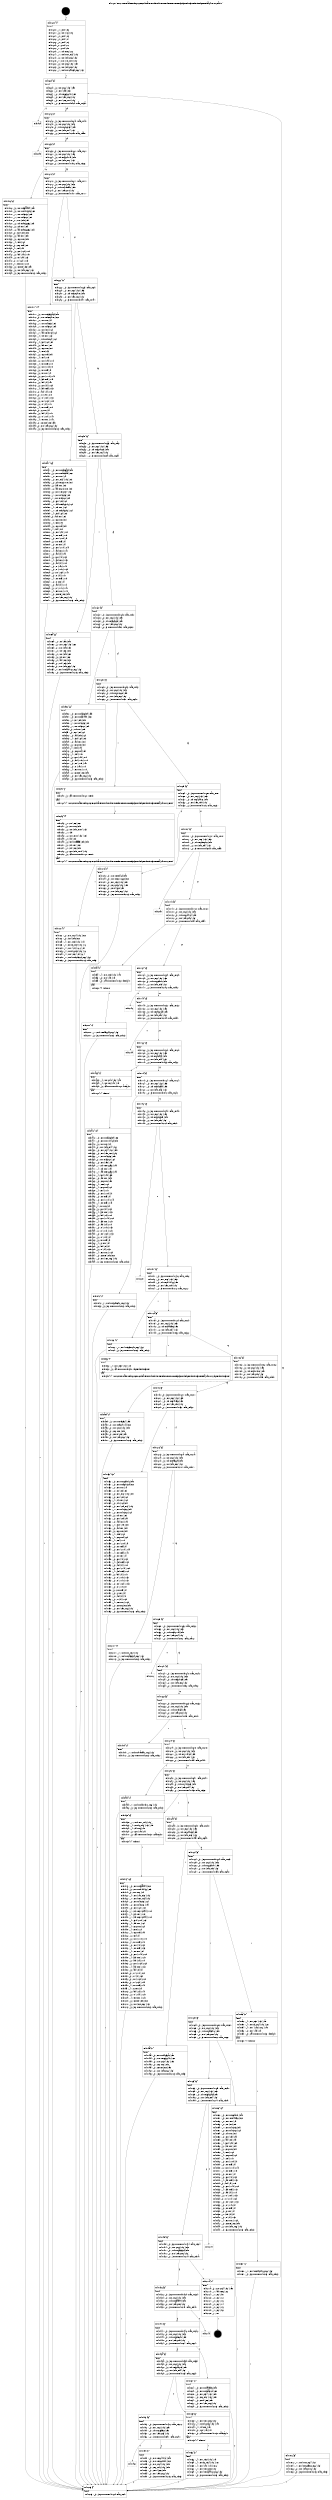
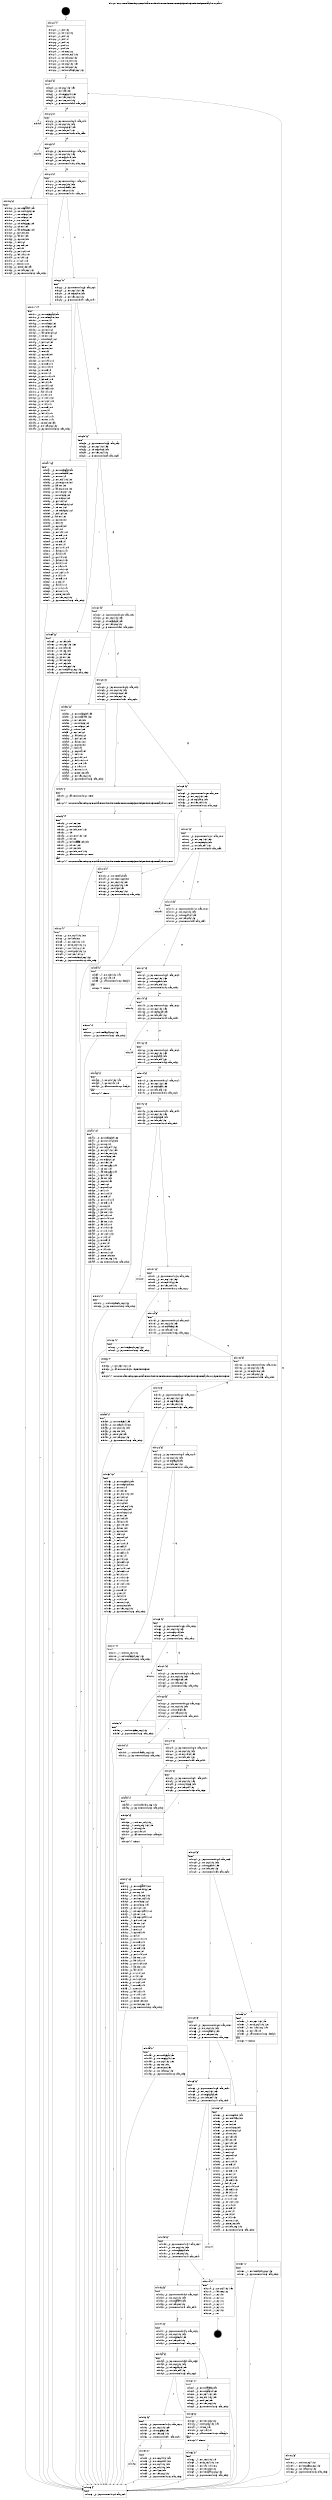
none -> (133, 1729)
(188, 1829) -> none
(206, 2334) -> none
